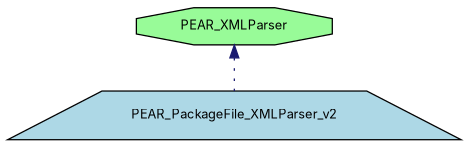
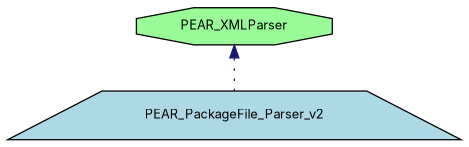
(234, 115) -> (234, 115)
